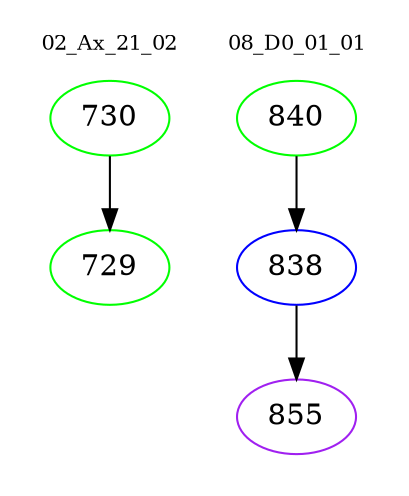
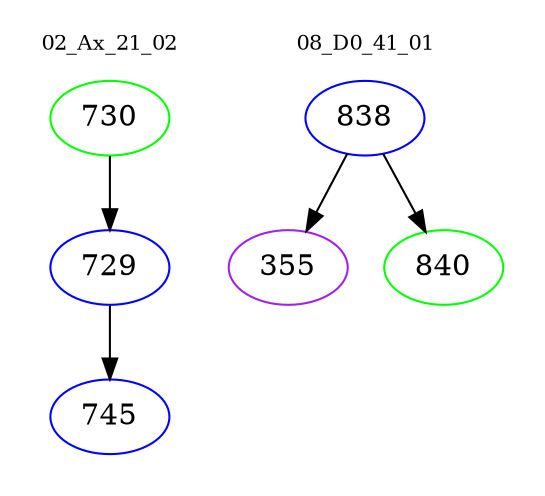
(298, 45) -> (366, 45)
(297, 183) -> (399, 184)
(110, 267) -> (110, 267)
none -> (110, 417)
(297, 417) -> (288, 267)
